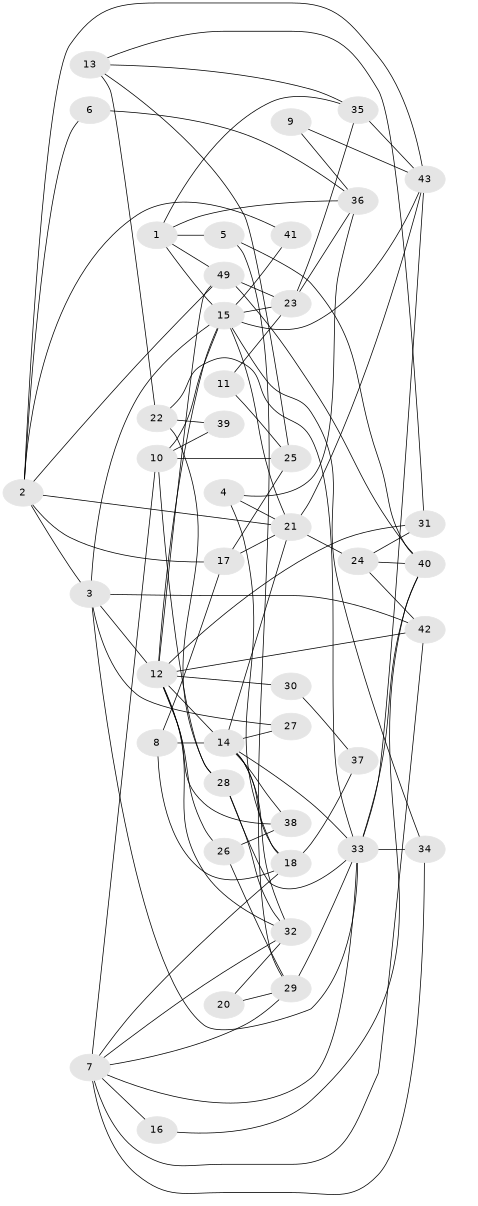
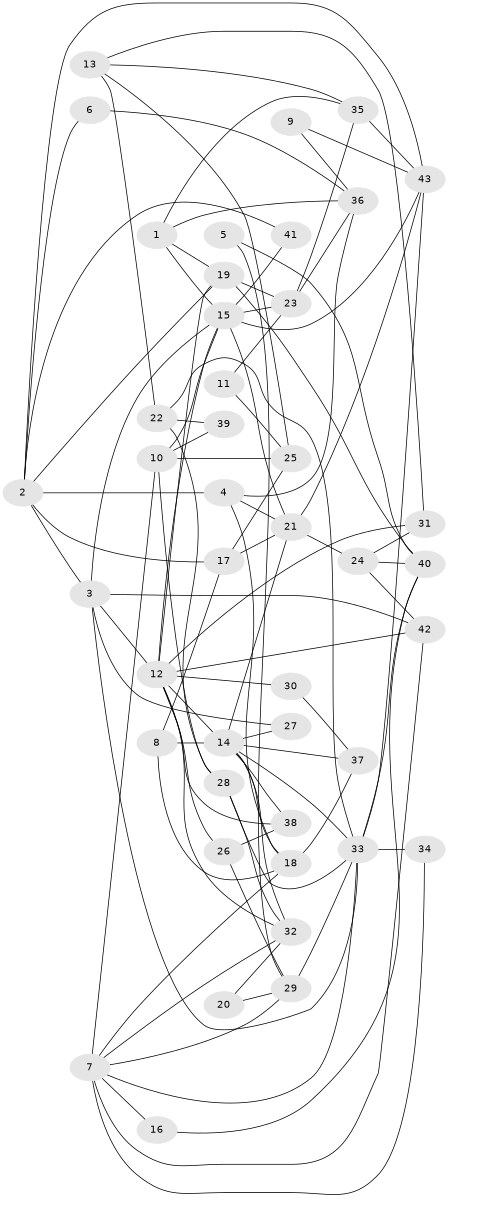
(191, 235) -> none
(224, 275) -> (224, 275)
(157, 510) -> (124, 493)
(338, 583) -> none
none -> (291, 752)
